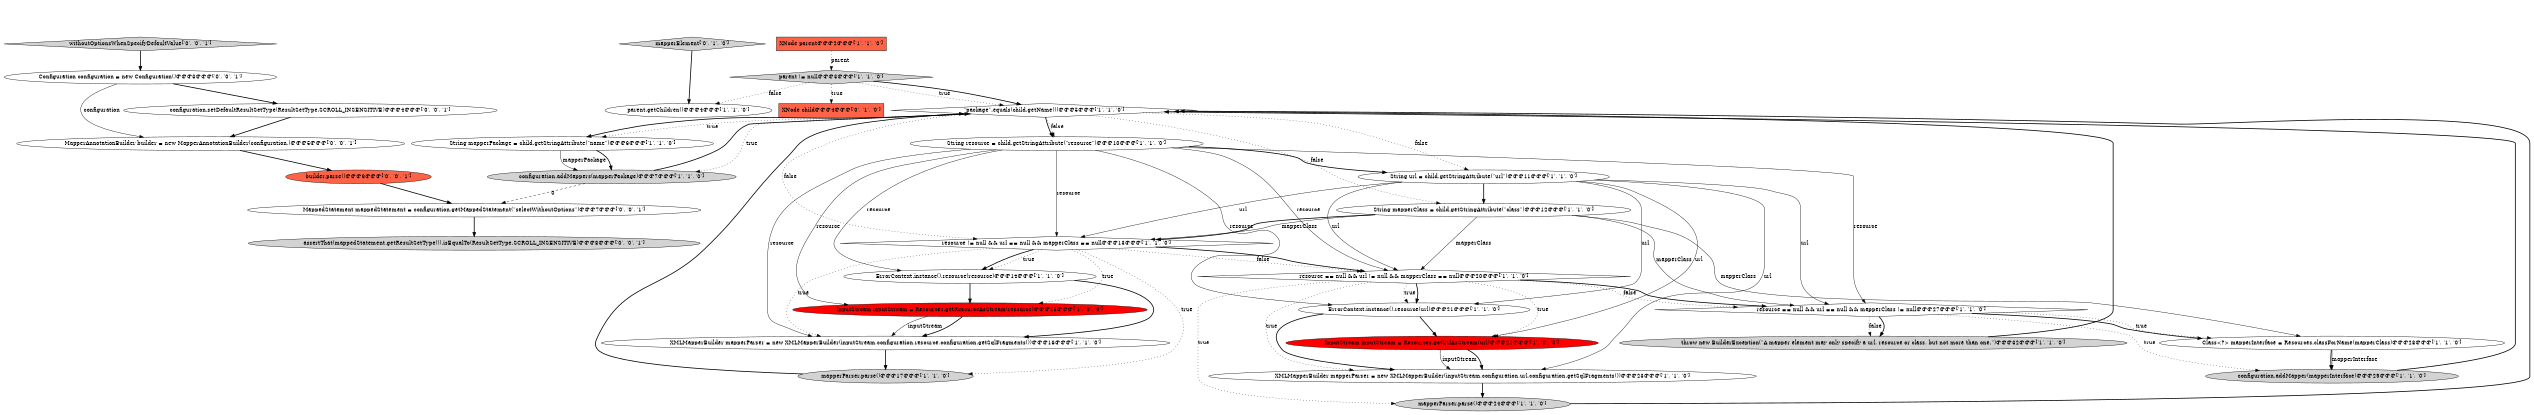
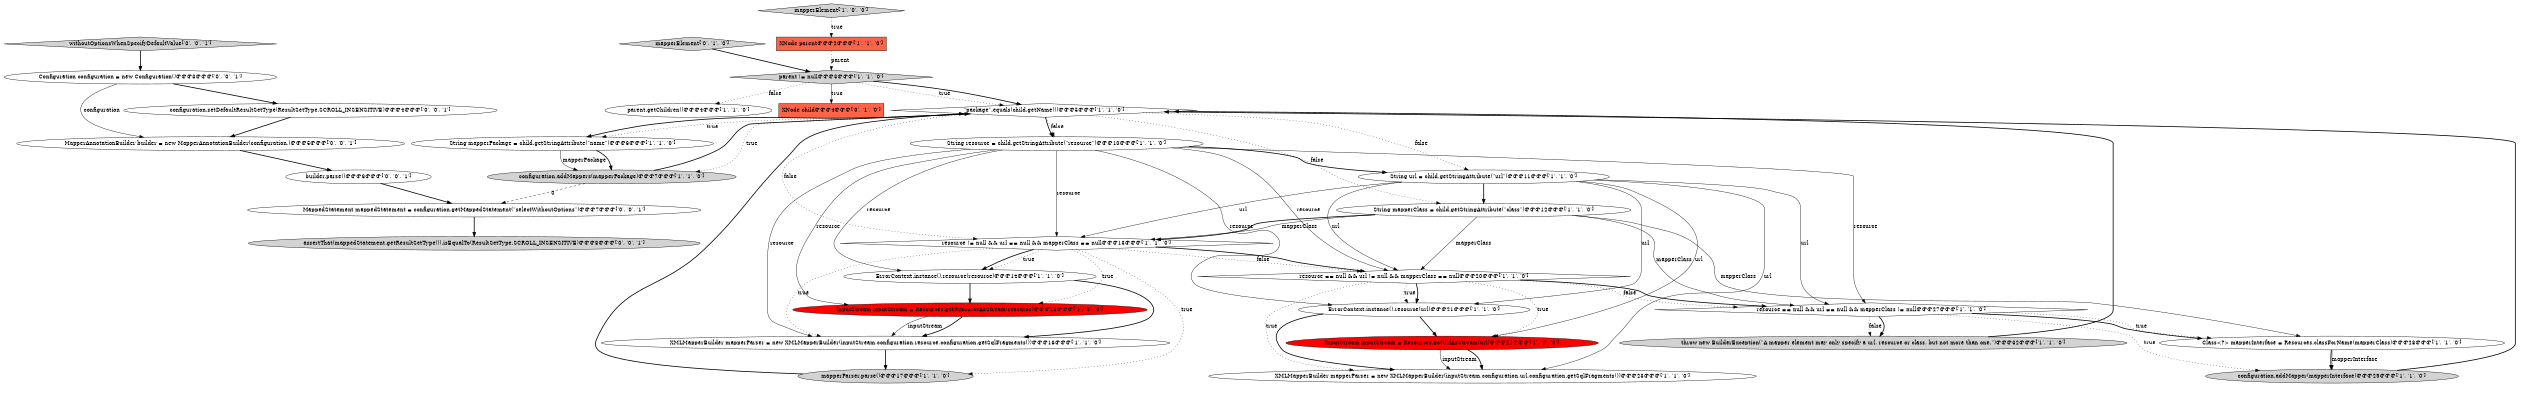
none -> (831, 11)
(690, 75) -> (759, 60)
(831, 92) -> (831, 92)
(358, 177) -> (358, 177)
(1483, 404) -> none
